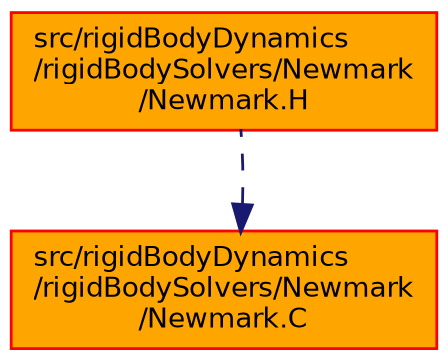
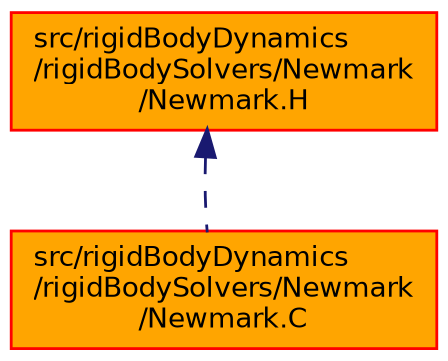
(243, 166) -> (205, 195)
